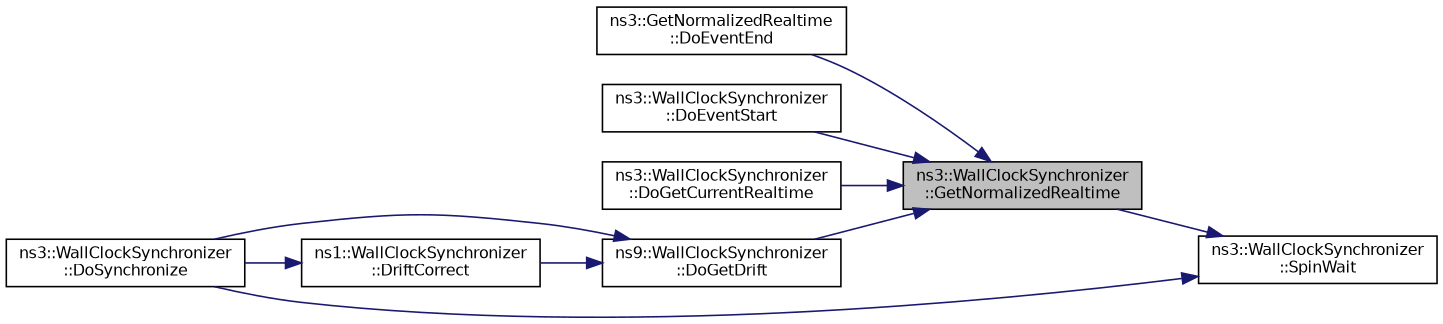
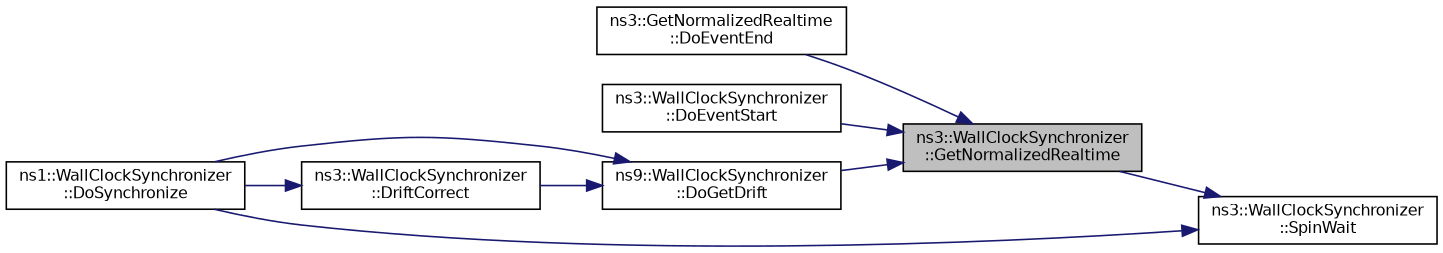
(722, 186) -> none
(126, 263) -> (126, 186)
(421, 263) -> (421, 186)
